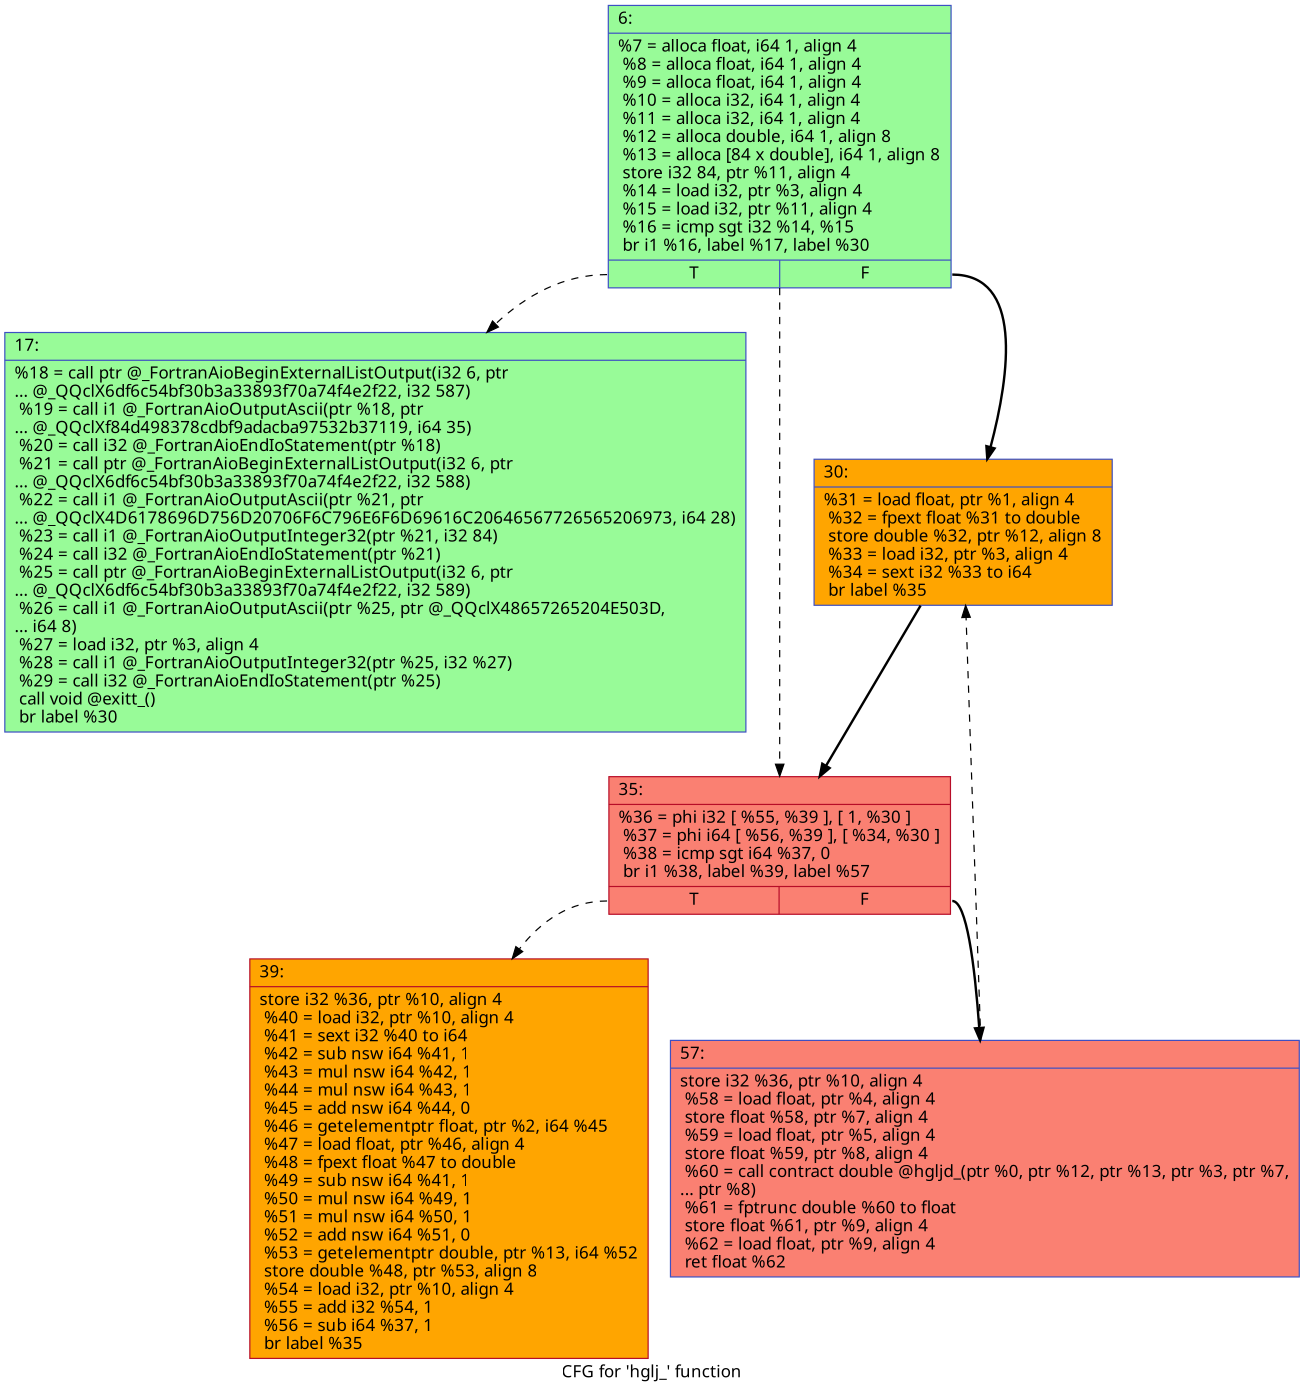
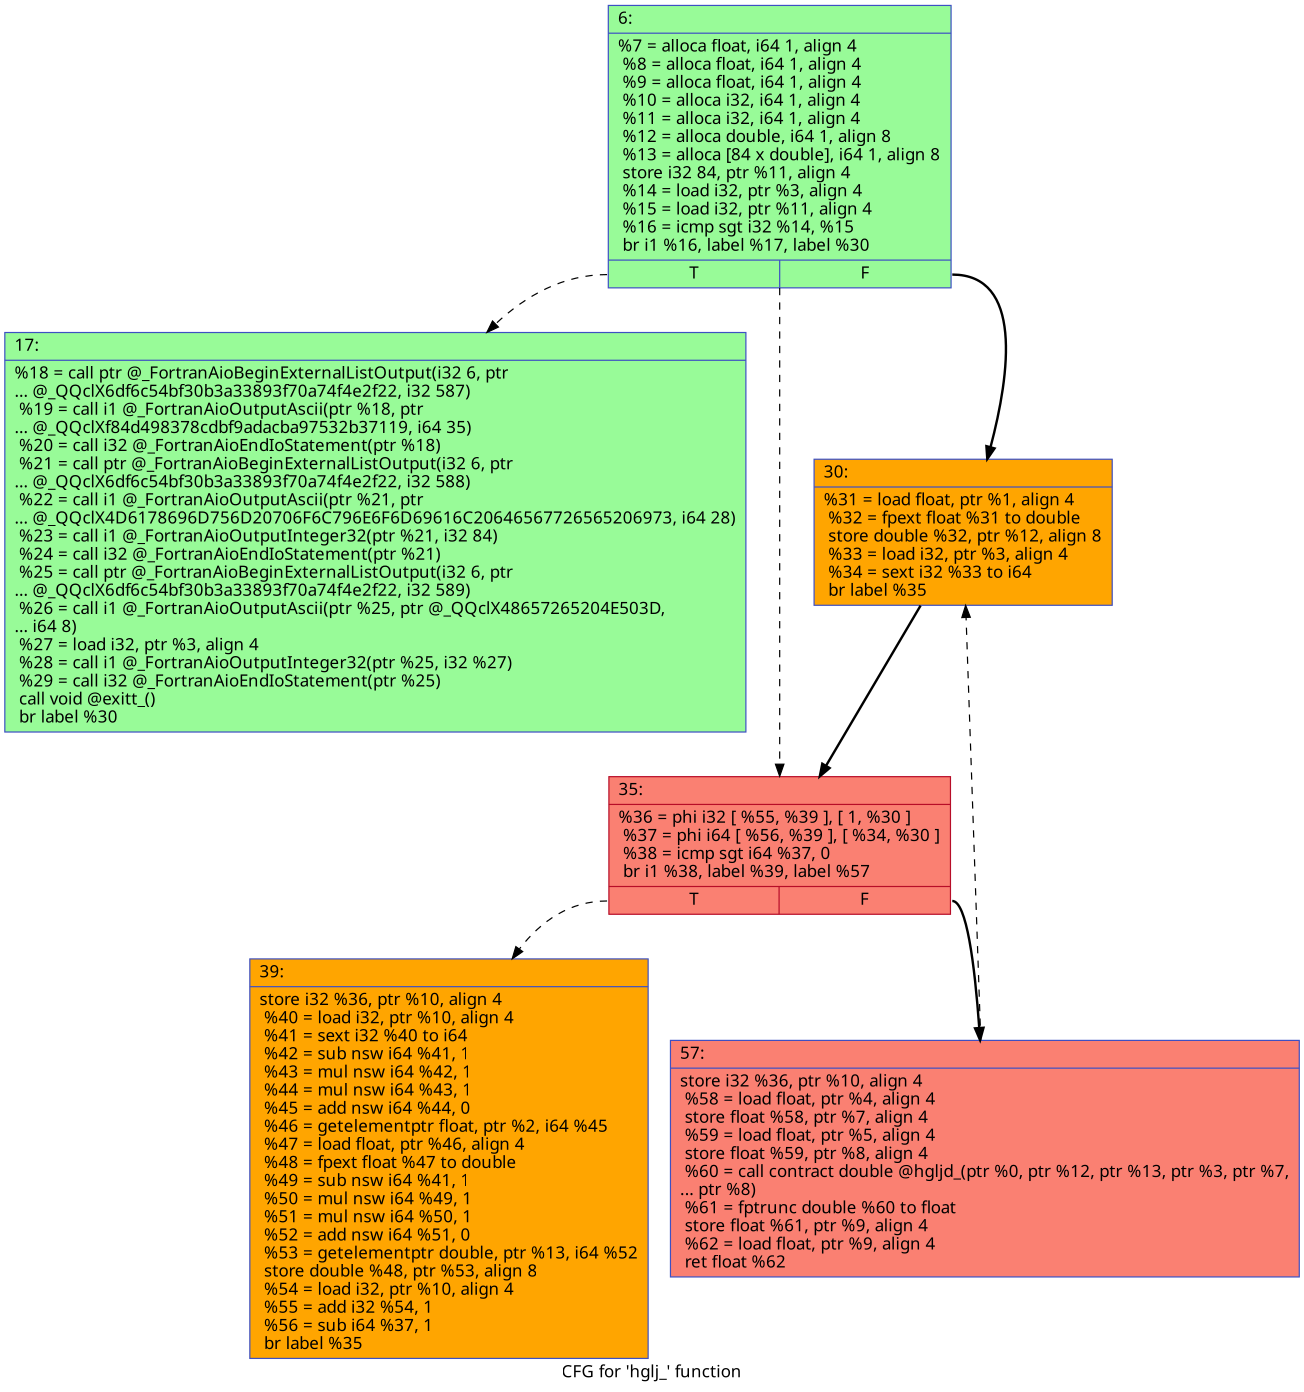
(449, 1159) -> (449, 1159)
